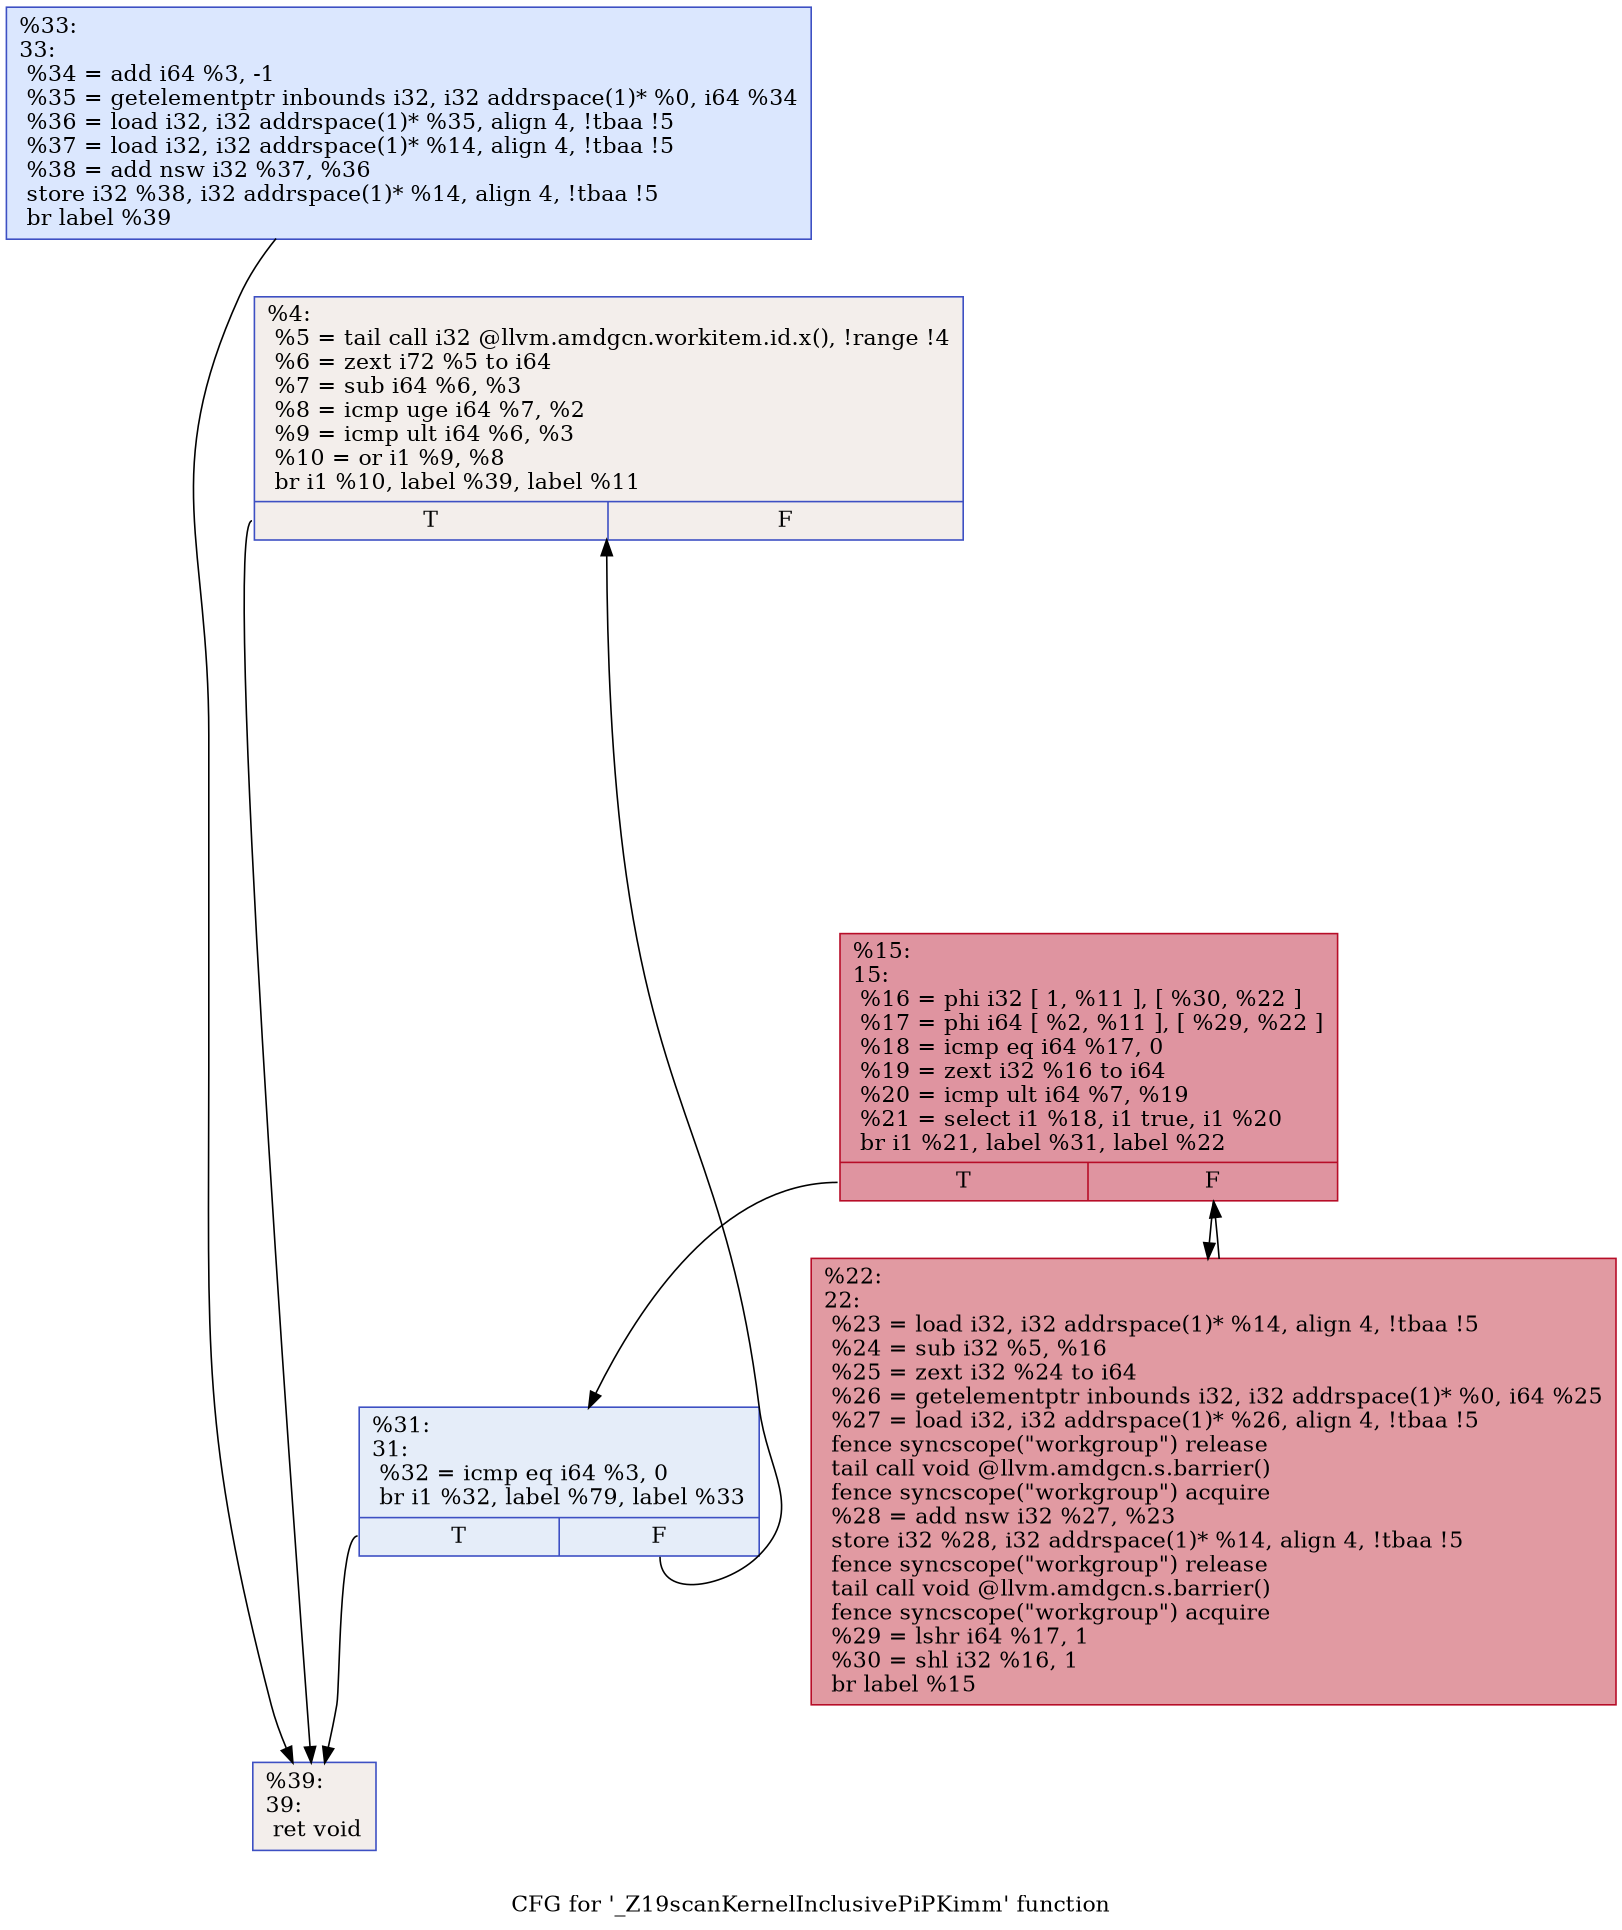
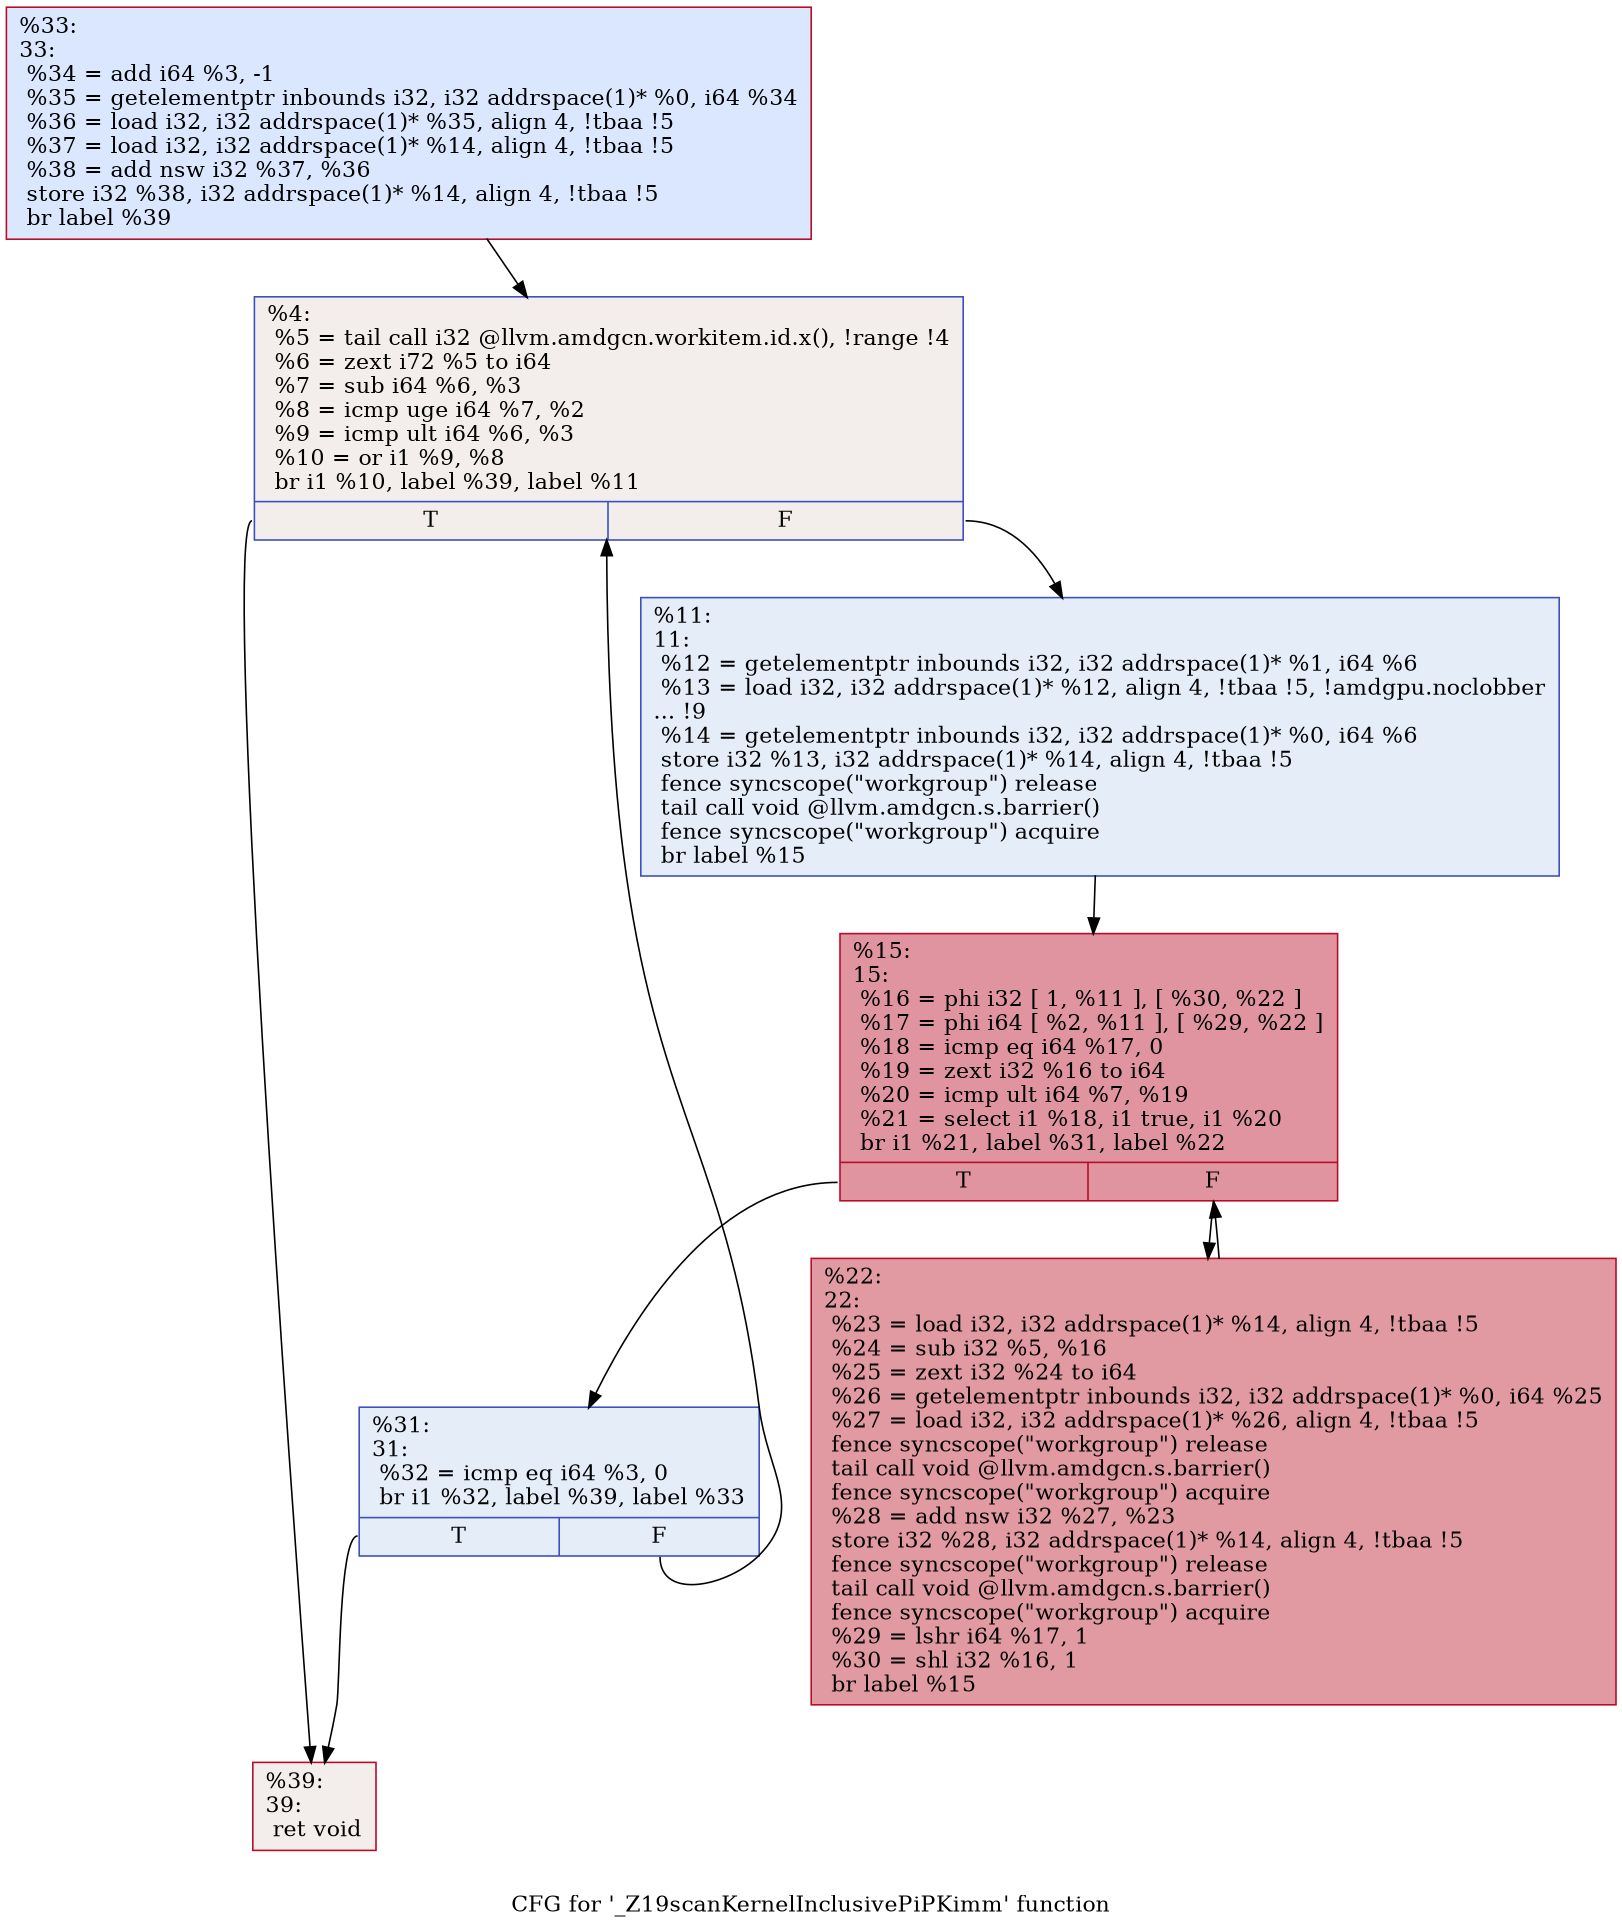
(409, 123) -> (409, 123)
none -> (1100, 737)
(209, 988) -> (502, 261)
(559, 1498) -> (559, 1498)
(314, 1806) -> (314, 1806)
